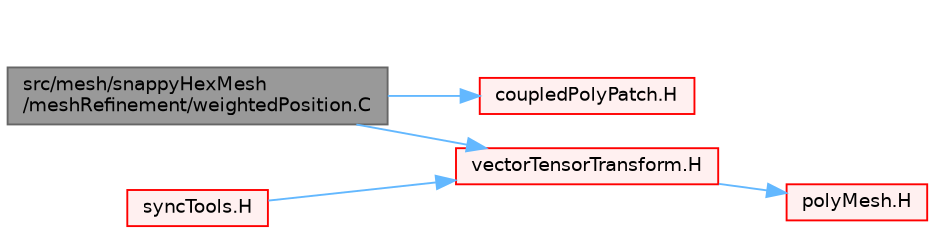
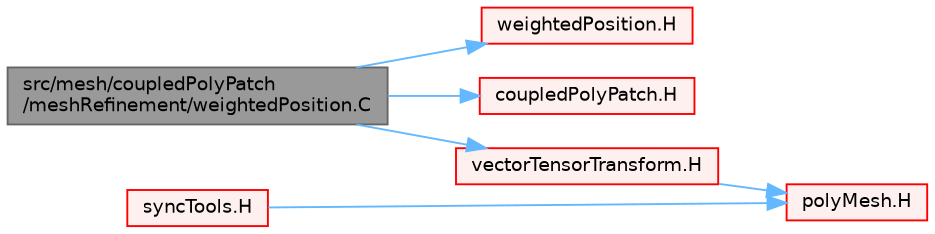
none -> (587, 26)
(198, 96) -> (198, 96)
(352, 192) -> (518, 205)
